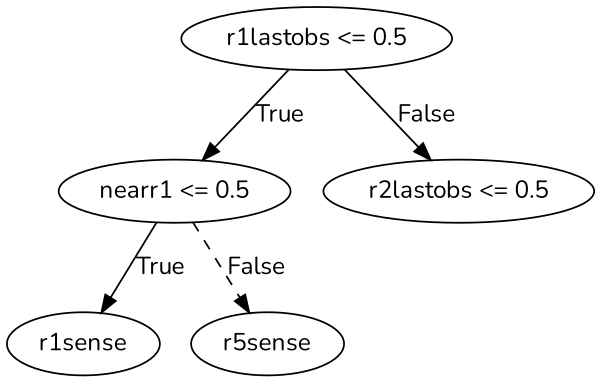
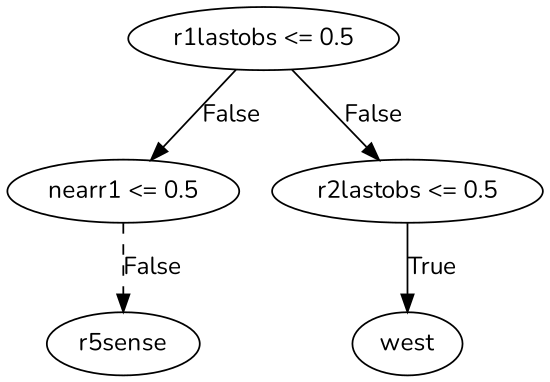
(280, 115) -> (232, 115)
(83, 344) -> none
none -> (407, 344)
